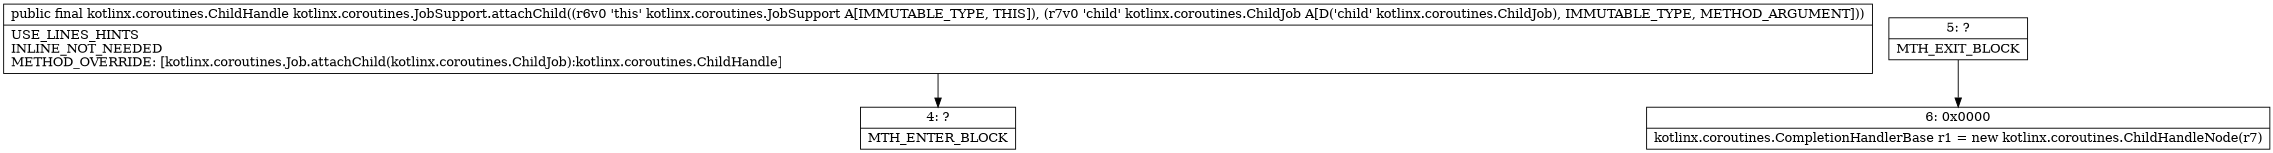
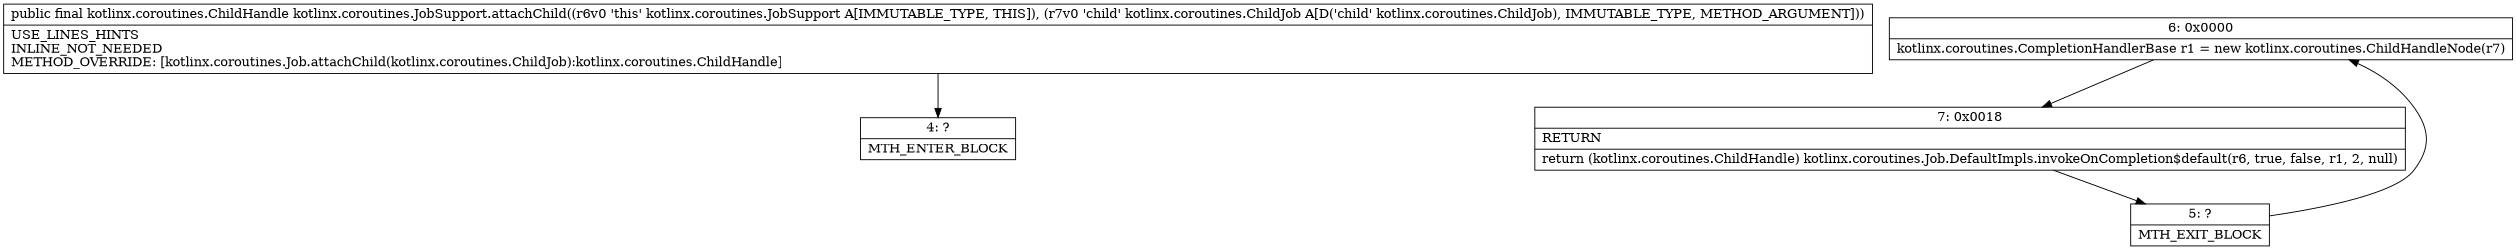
none -> (1970, 139)
